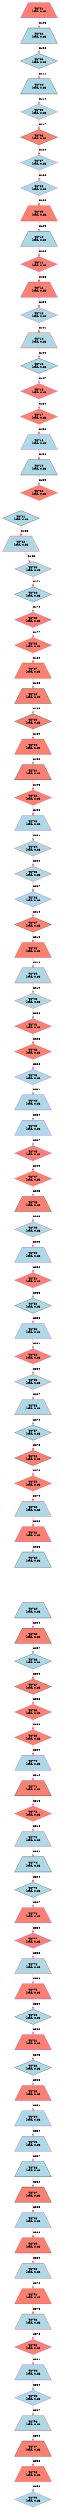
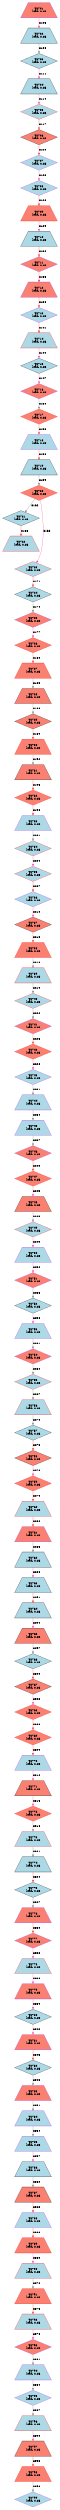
none -> (31, 505)
(27, 556) -> (43, 531)
none -> (33, 1585)
